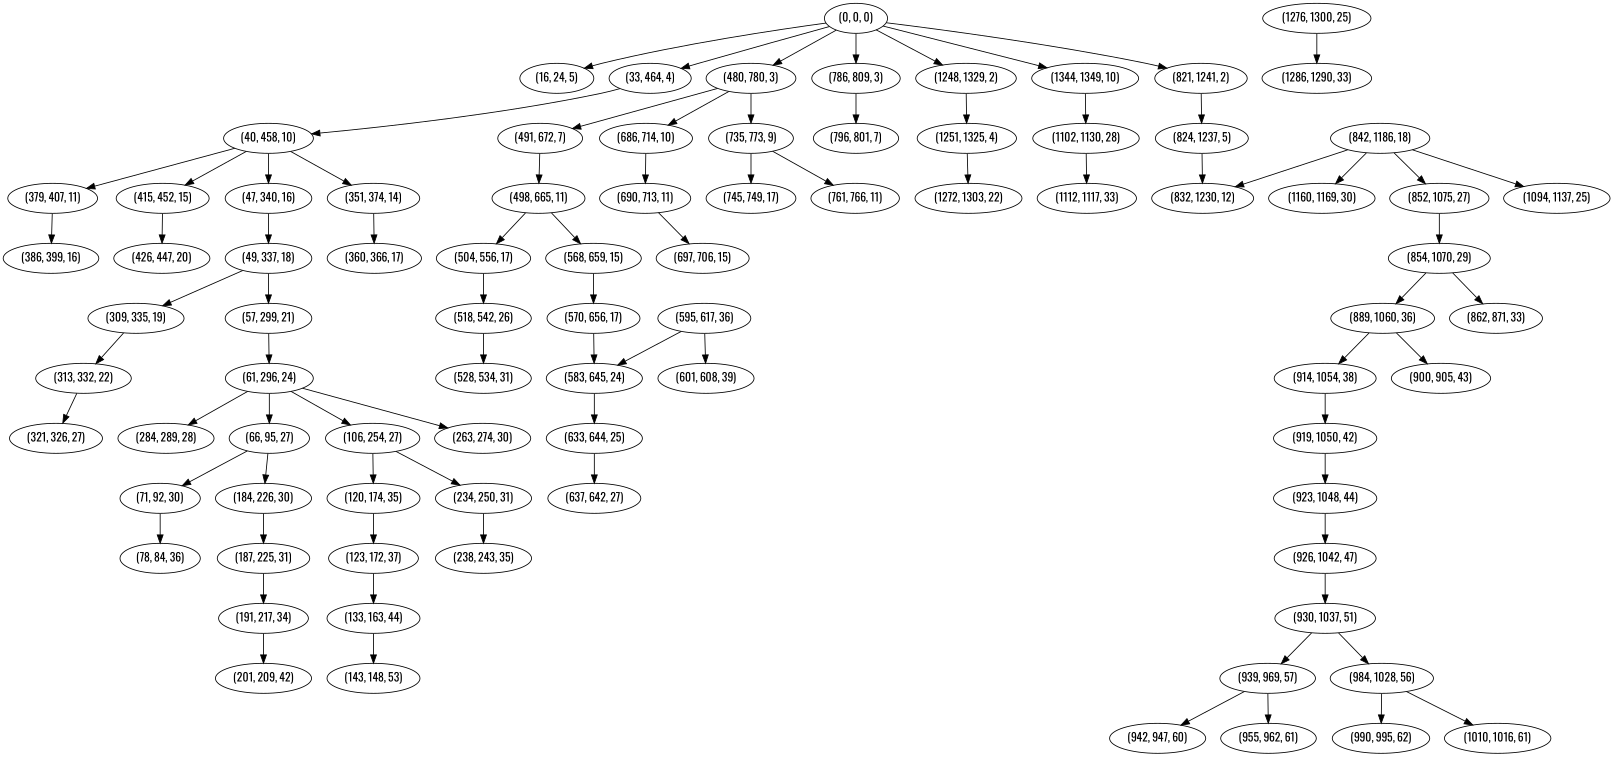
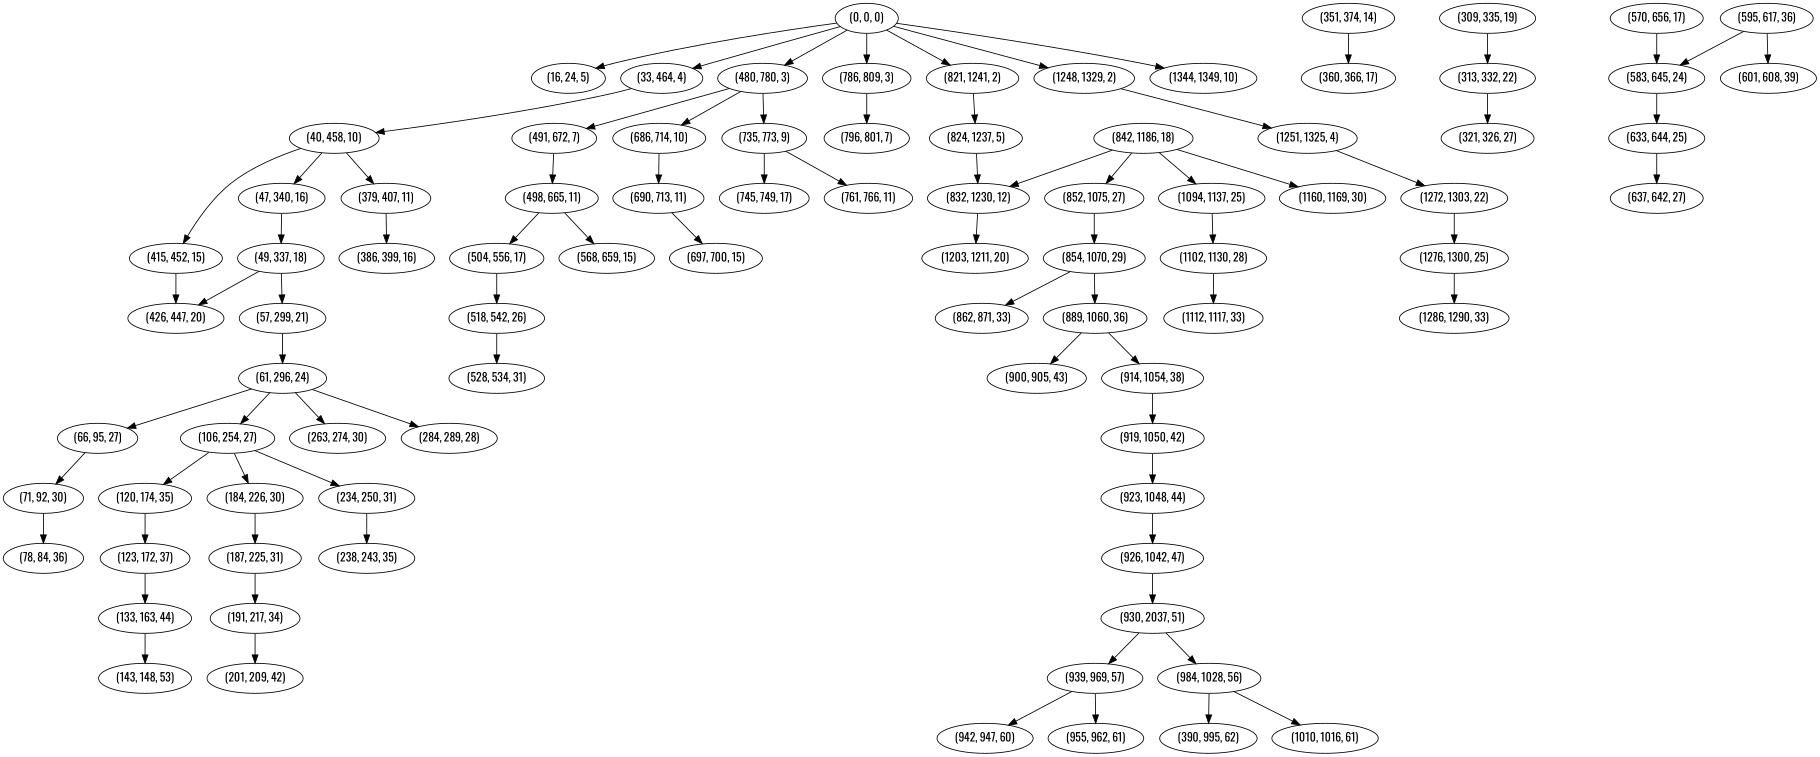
(1086, 104) -> (1212, 224)
(317, 166) -> none
none -> (1454, 224)
(703, 258) -> (716, 258)
none -> (975, 258)
(593, 284) -> none
(207, 286) -> (232, 286)
(267, 464) -> (239, 464)
(1325, 618) -> (1153, 618)
(1381, 738) -> (1208, 738)
